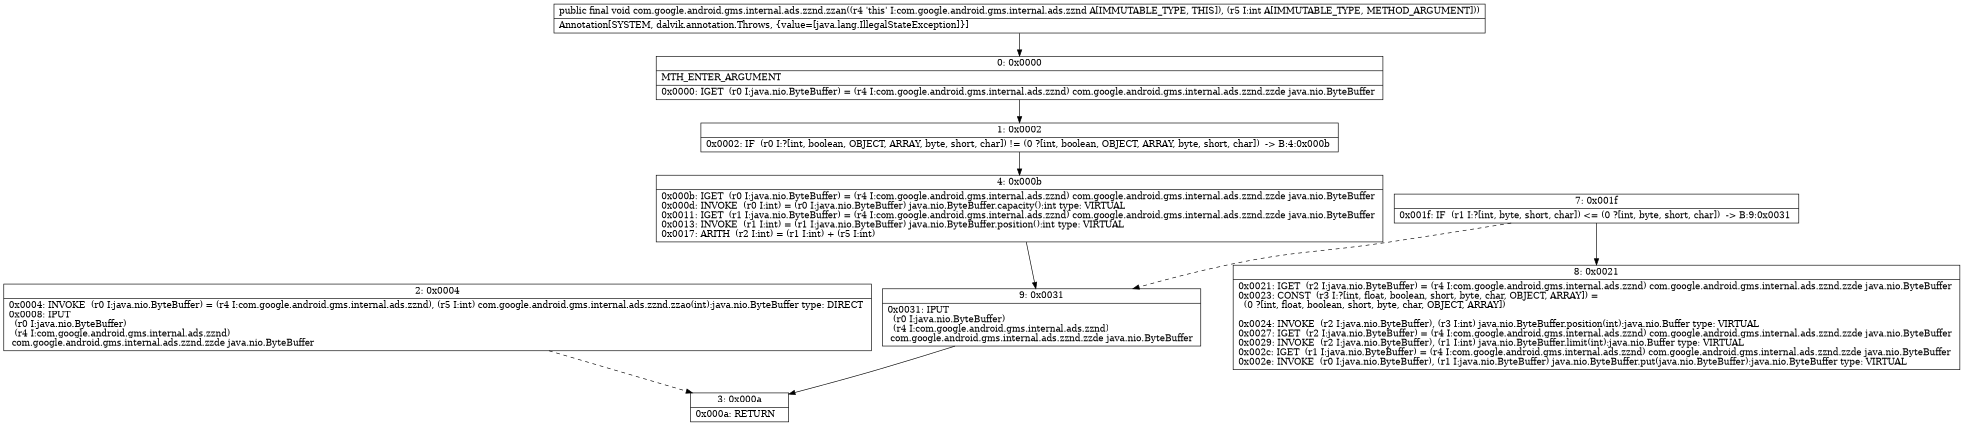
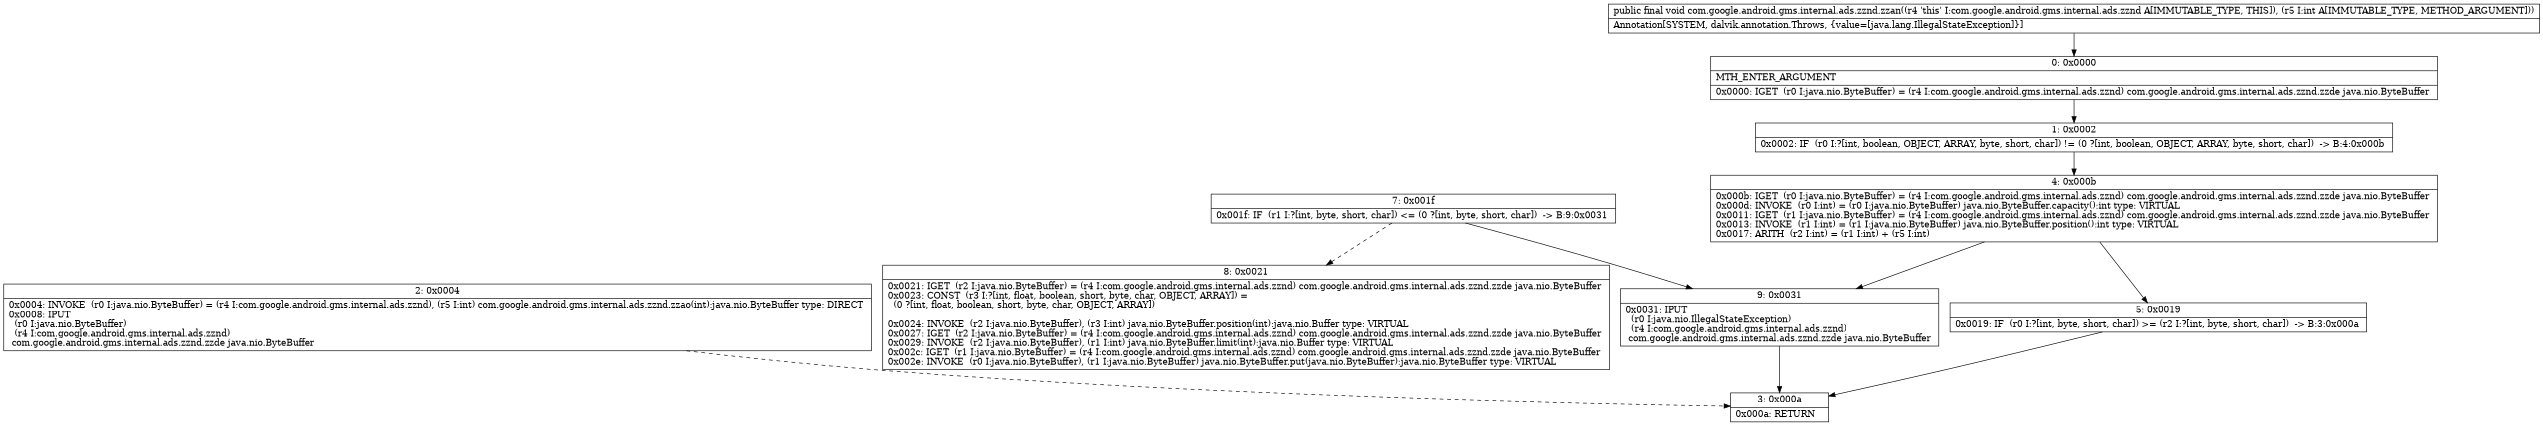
(1597, 241) -> (1362, 242)
(1324, 250) -> (1576, 254)
none -> (2158, 317)
(946, 320) -> (1709, 320)
